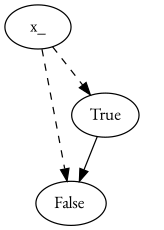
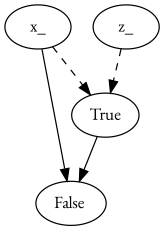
none -> (126, 27)
(53, 109) -> (53, 109)
